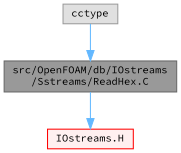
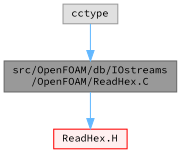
(90, 76) -> (90, 76)
(90, 139) -> (90, 139)
